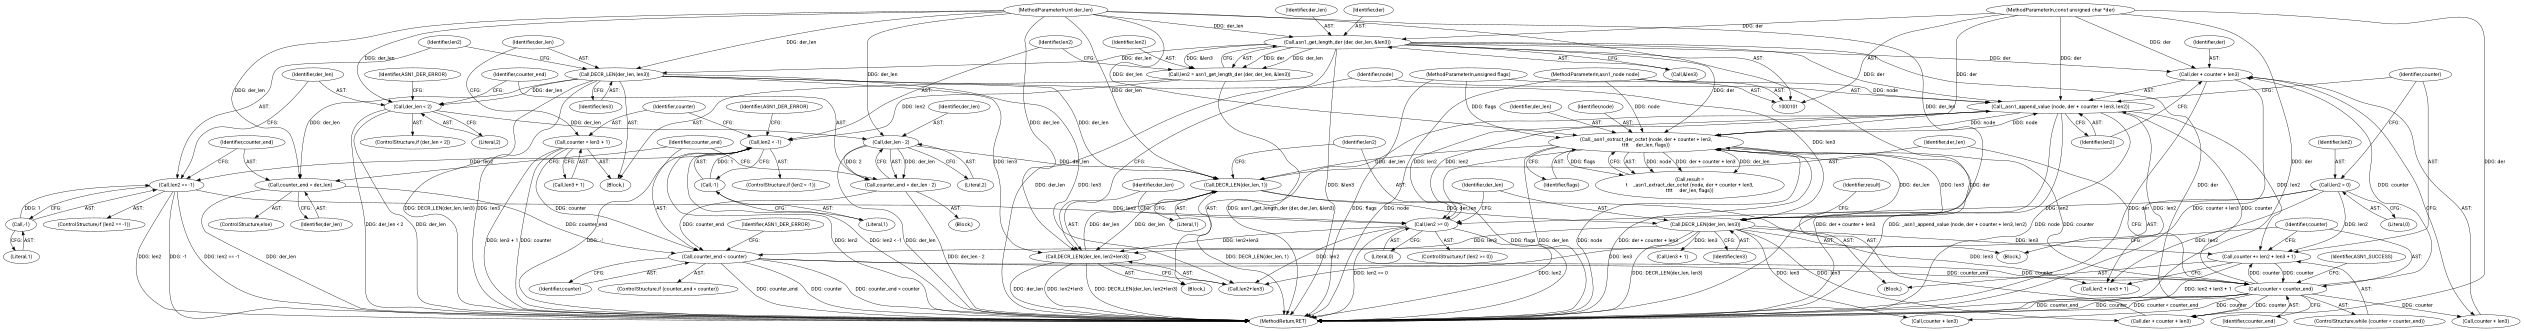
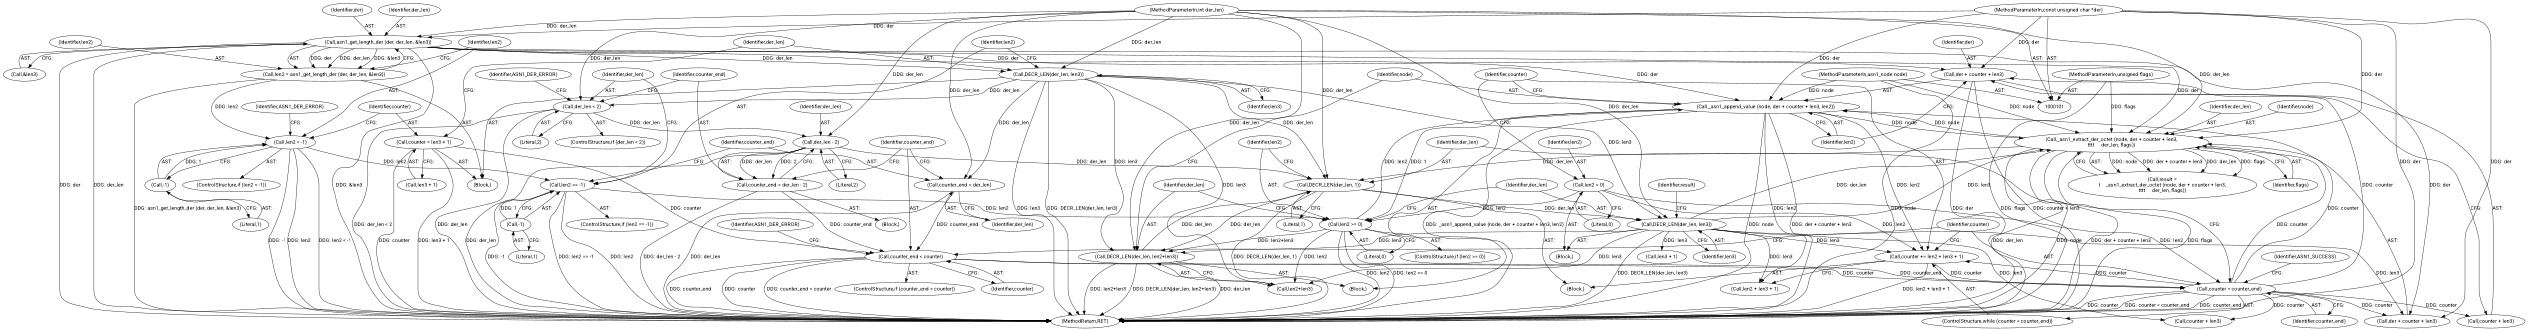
(1425, 162) -> (1419, 162)
(246, 225) -> none
(2200, 237) -> (1917, 209)
